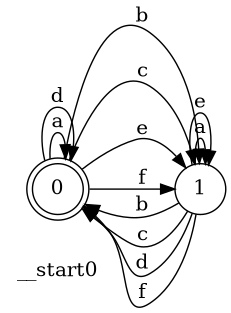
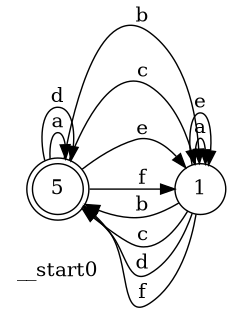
(58, 189) -> (58, 189)
